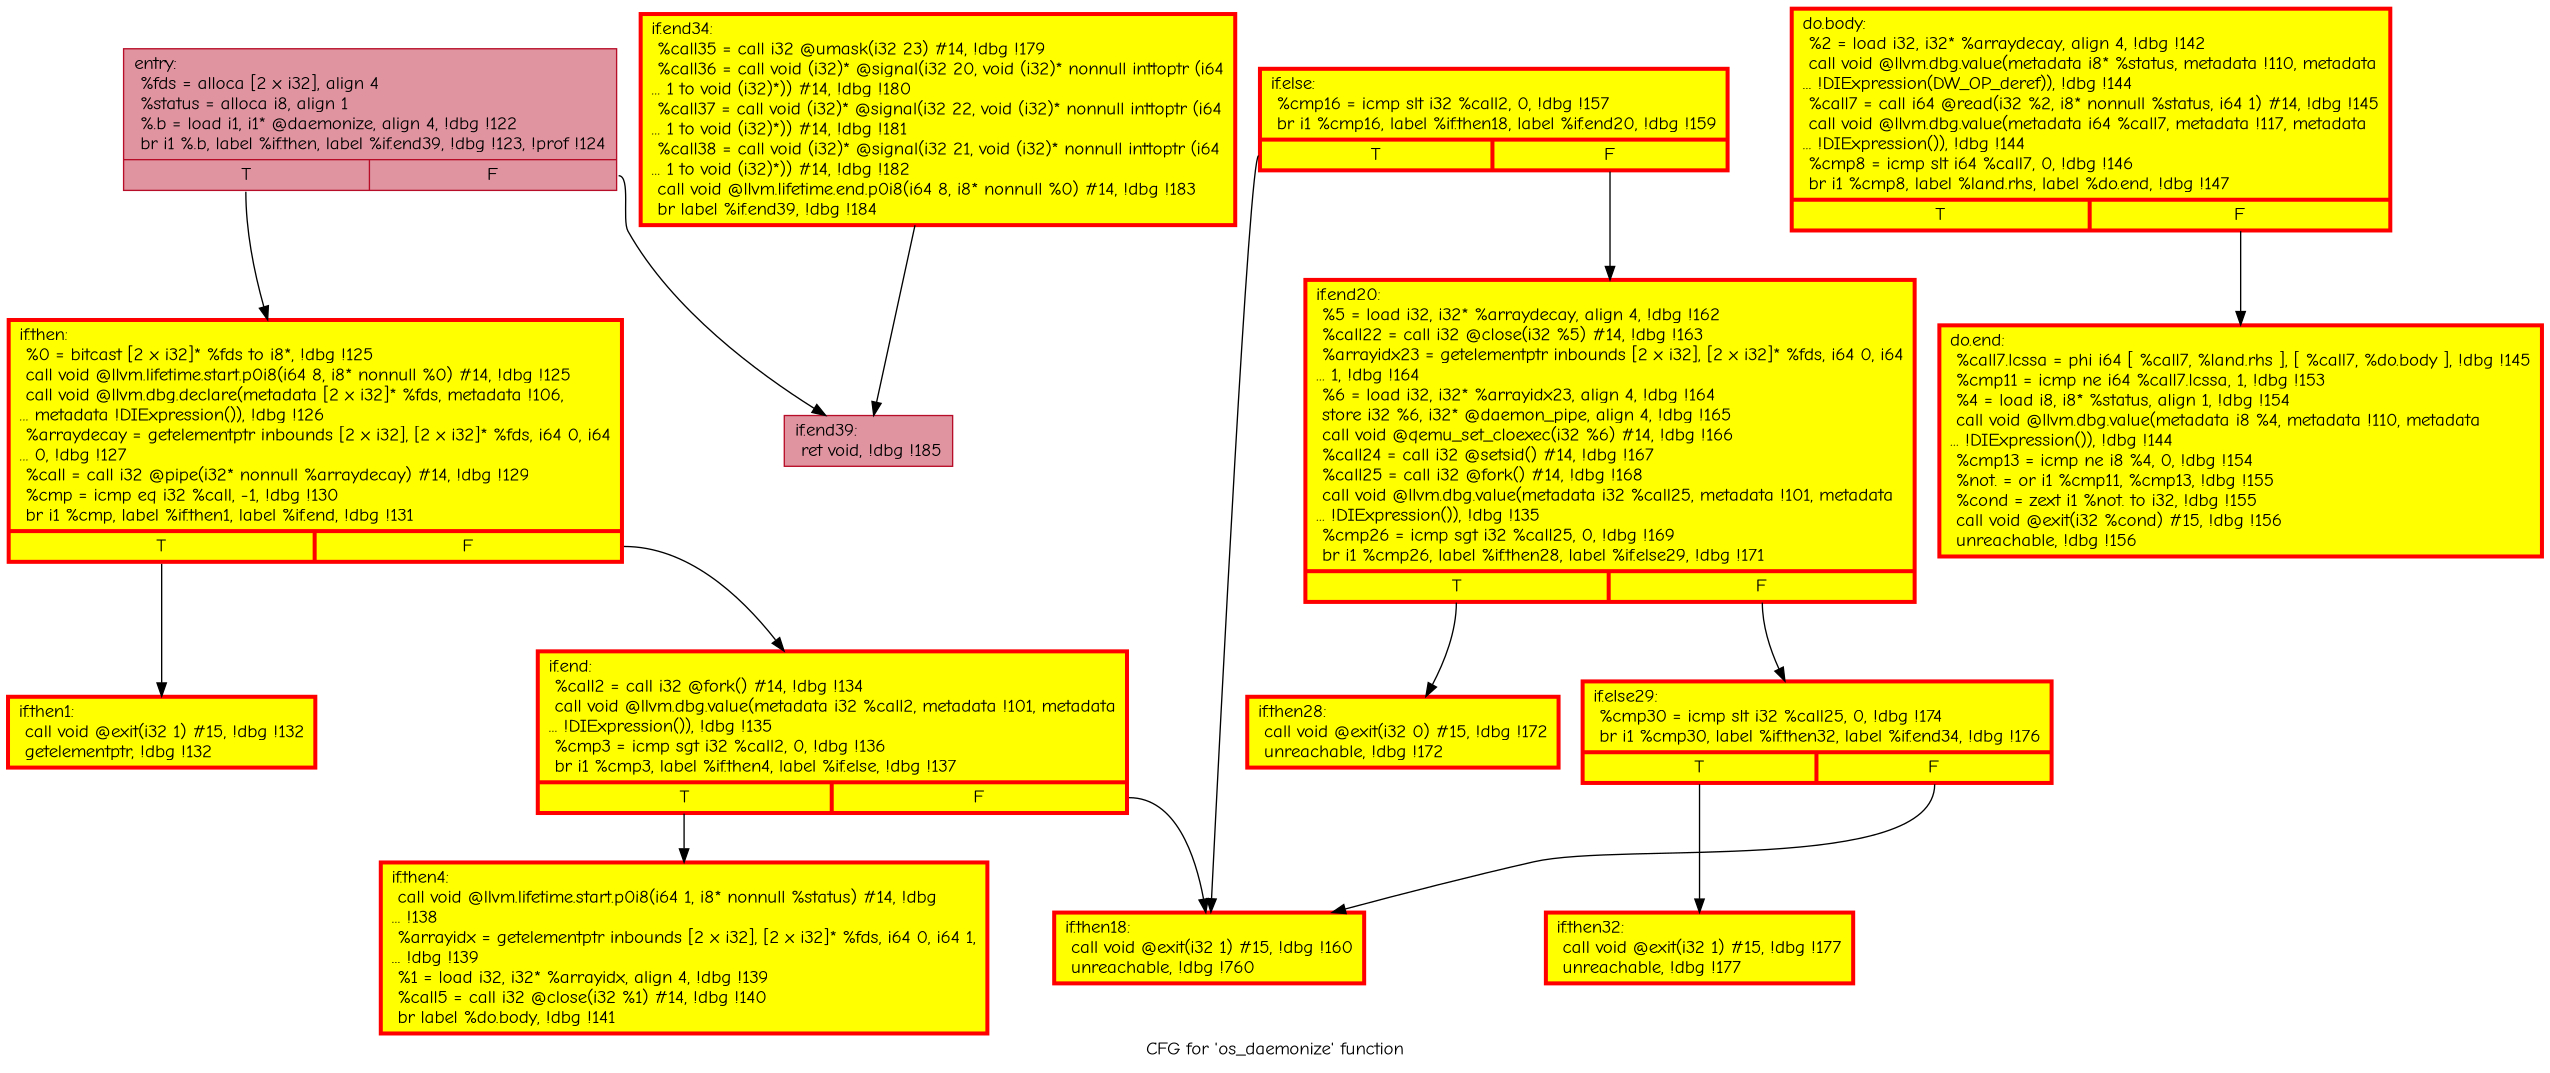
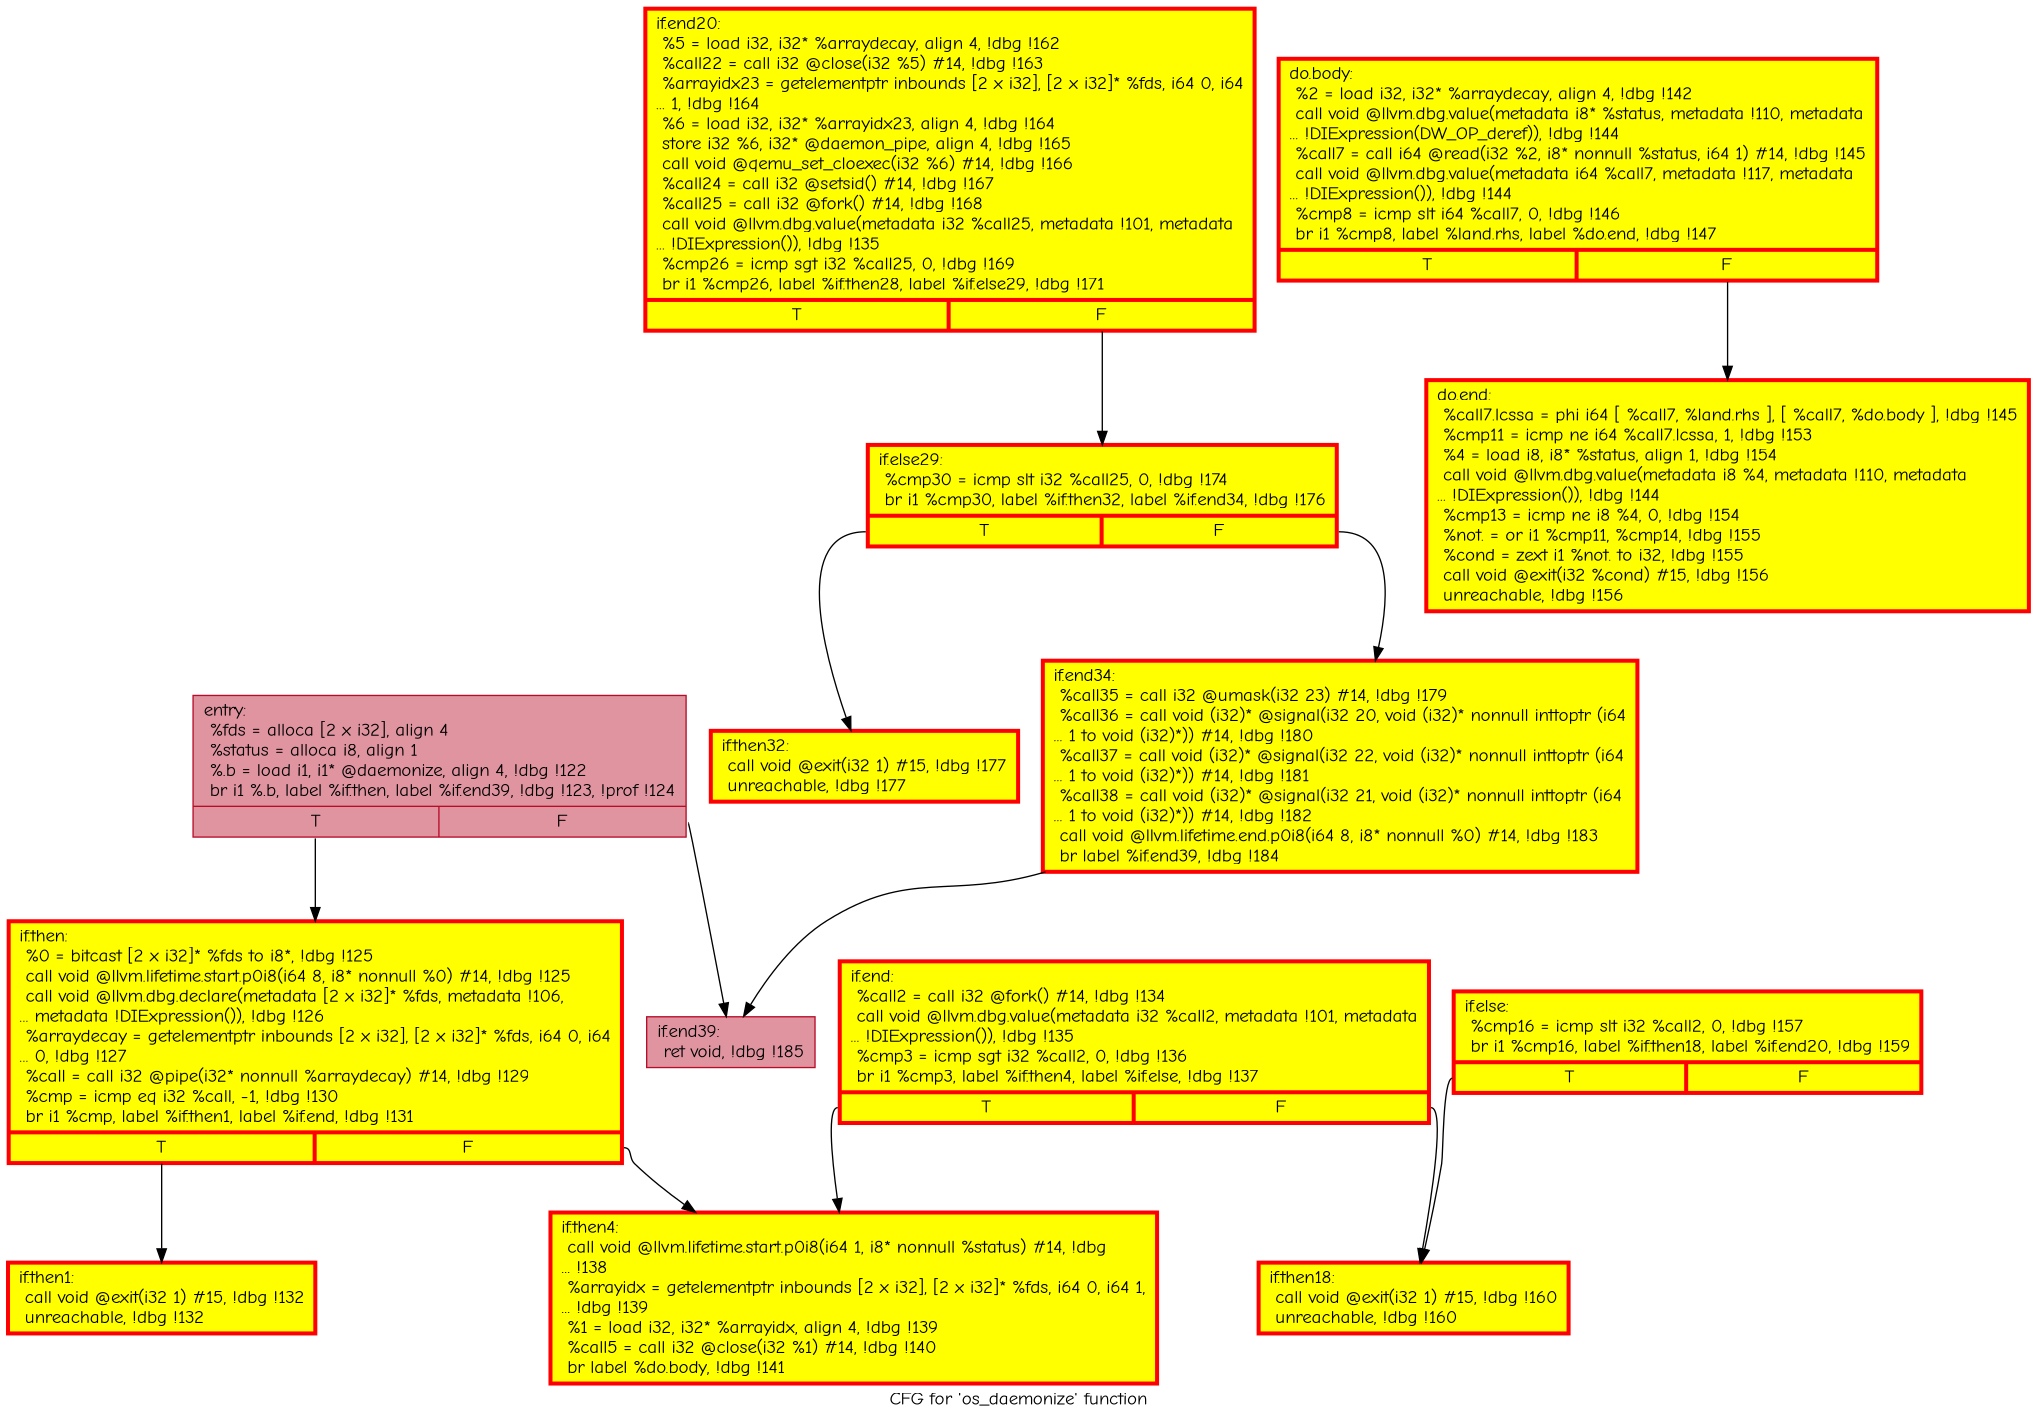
(1610, 219) -> none
(2112, 480) -> (1599, 535)
(710, 576) -> (651, 1178)
(1403, 732) -> none
(116, 752) -> (112, 1317)
(1649, 854) -> (1384, 577)
(1160, 967) -> (1364, 1317)
